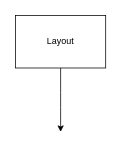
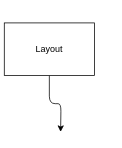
(60, 42) -> (49, 49)
